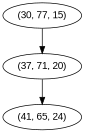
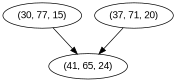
(42, 37) -> (63, 38)
